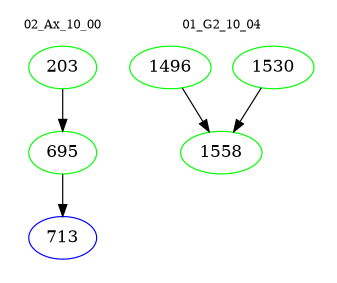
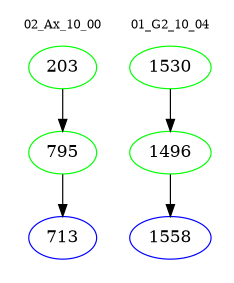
(251, 105) -> (170, 104)
(63, 153) -> (63, 153)
(221, 153) -> (170, 238)
